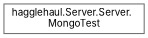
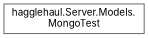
(74, 19) -> (74, 19)
